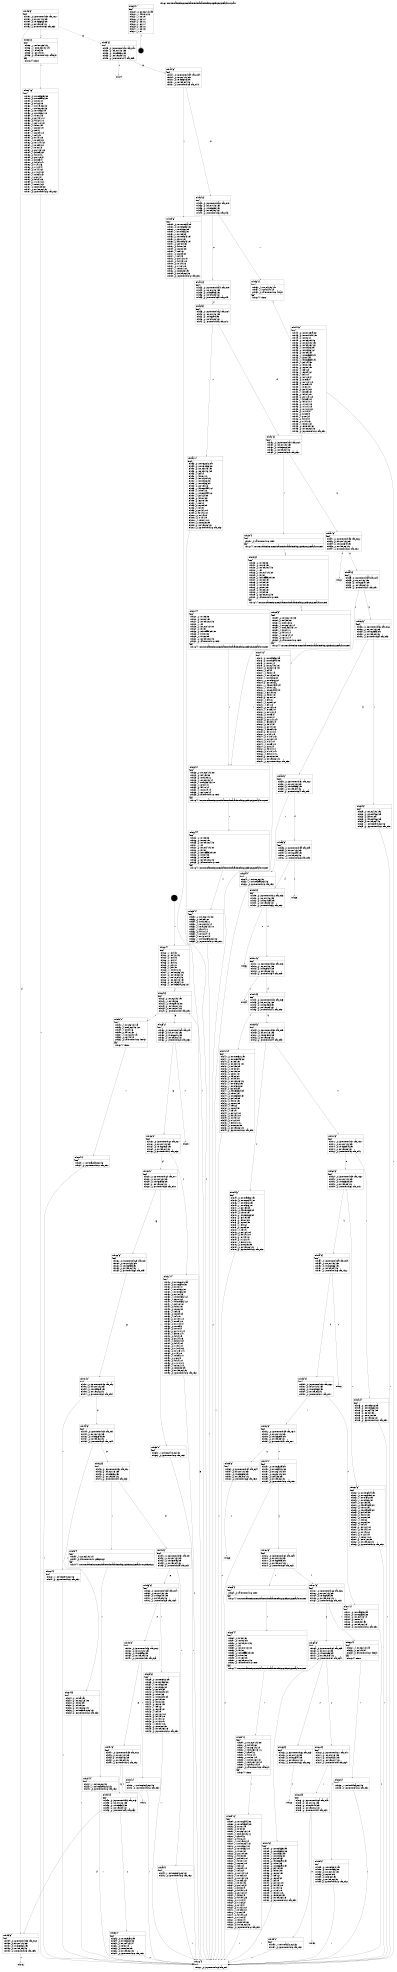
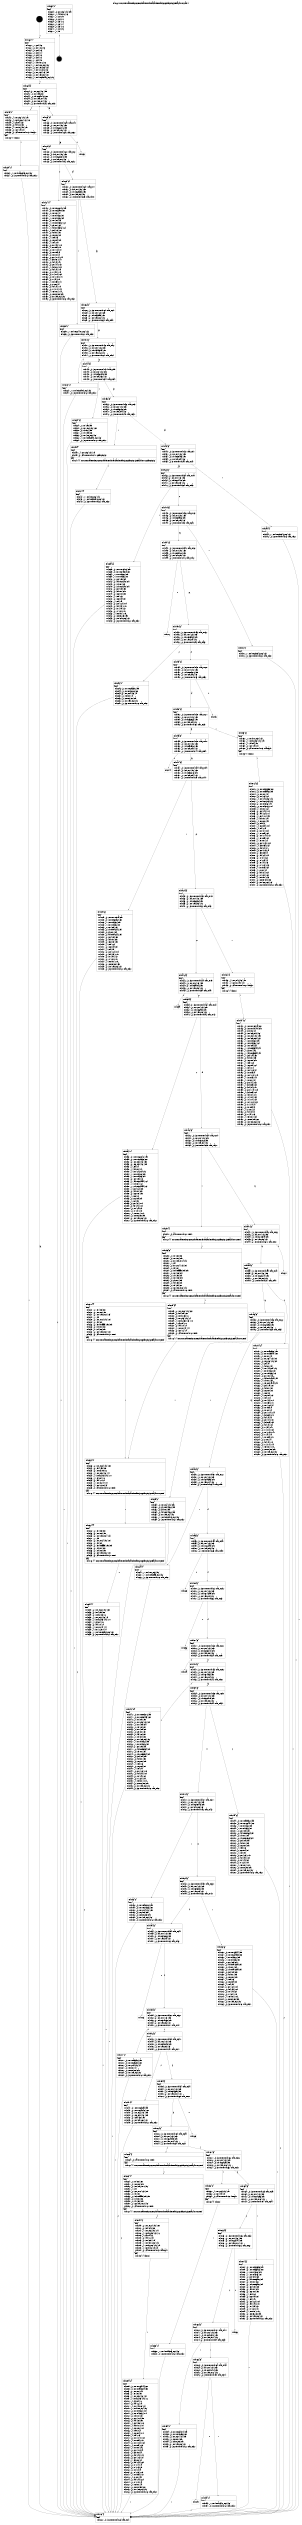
(21, 980) -> (191, 693)
none -> (177, 1007)
(278, 1516) -> (172, 2112)
(329, 1703) -> (223, 2285)
